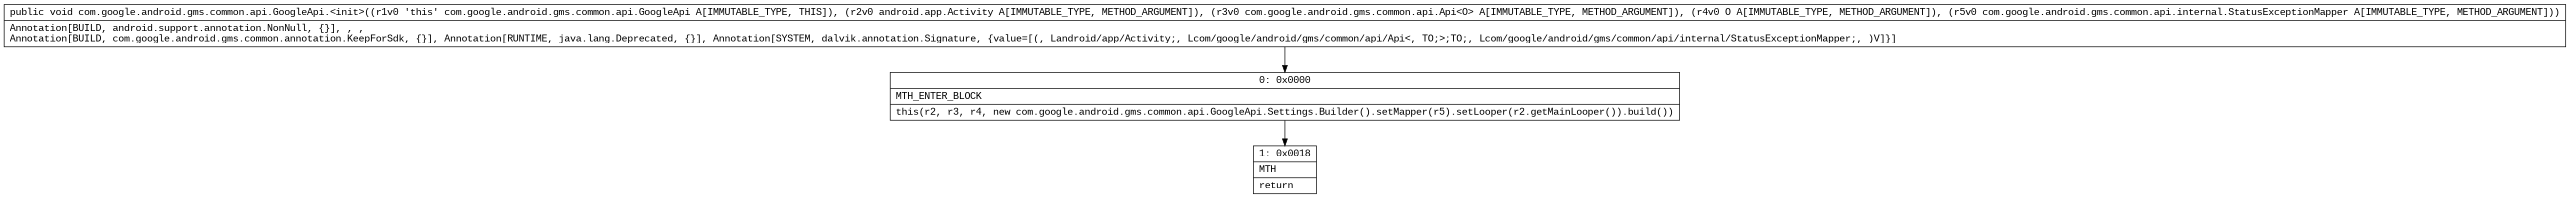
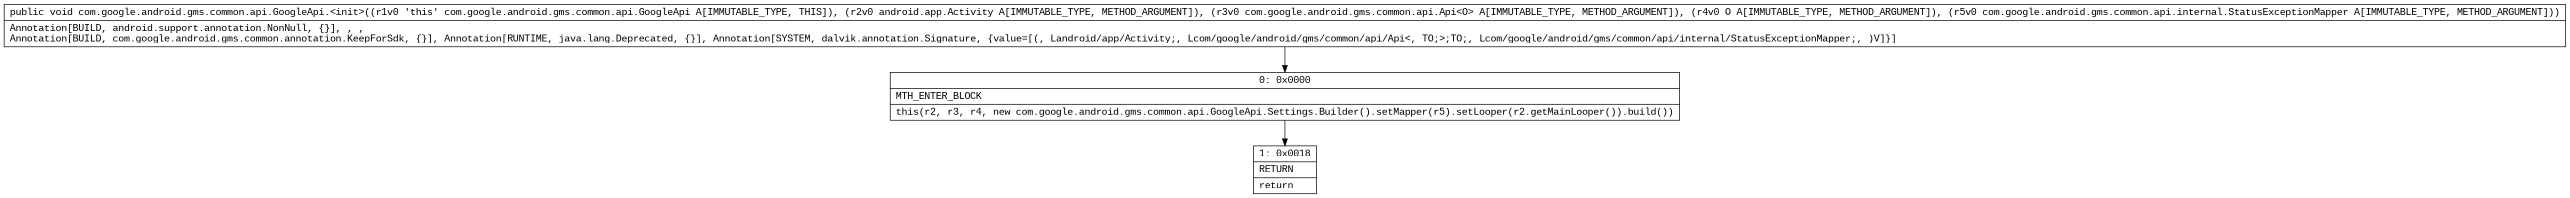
(1268, 169) -> (1276, 169)
